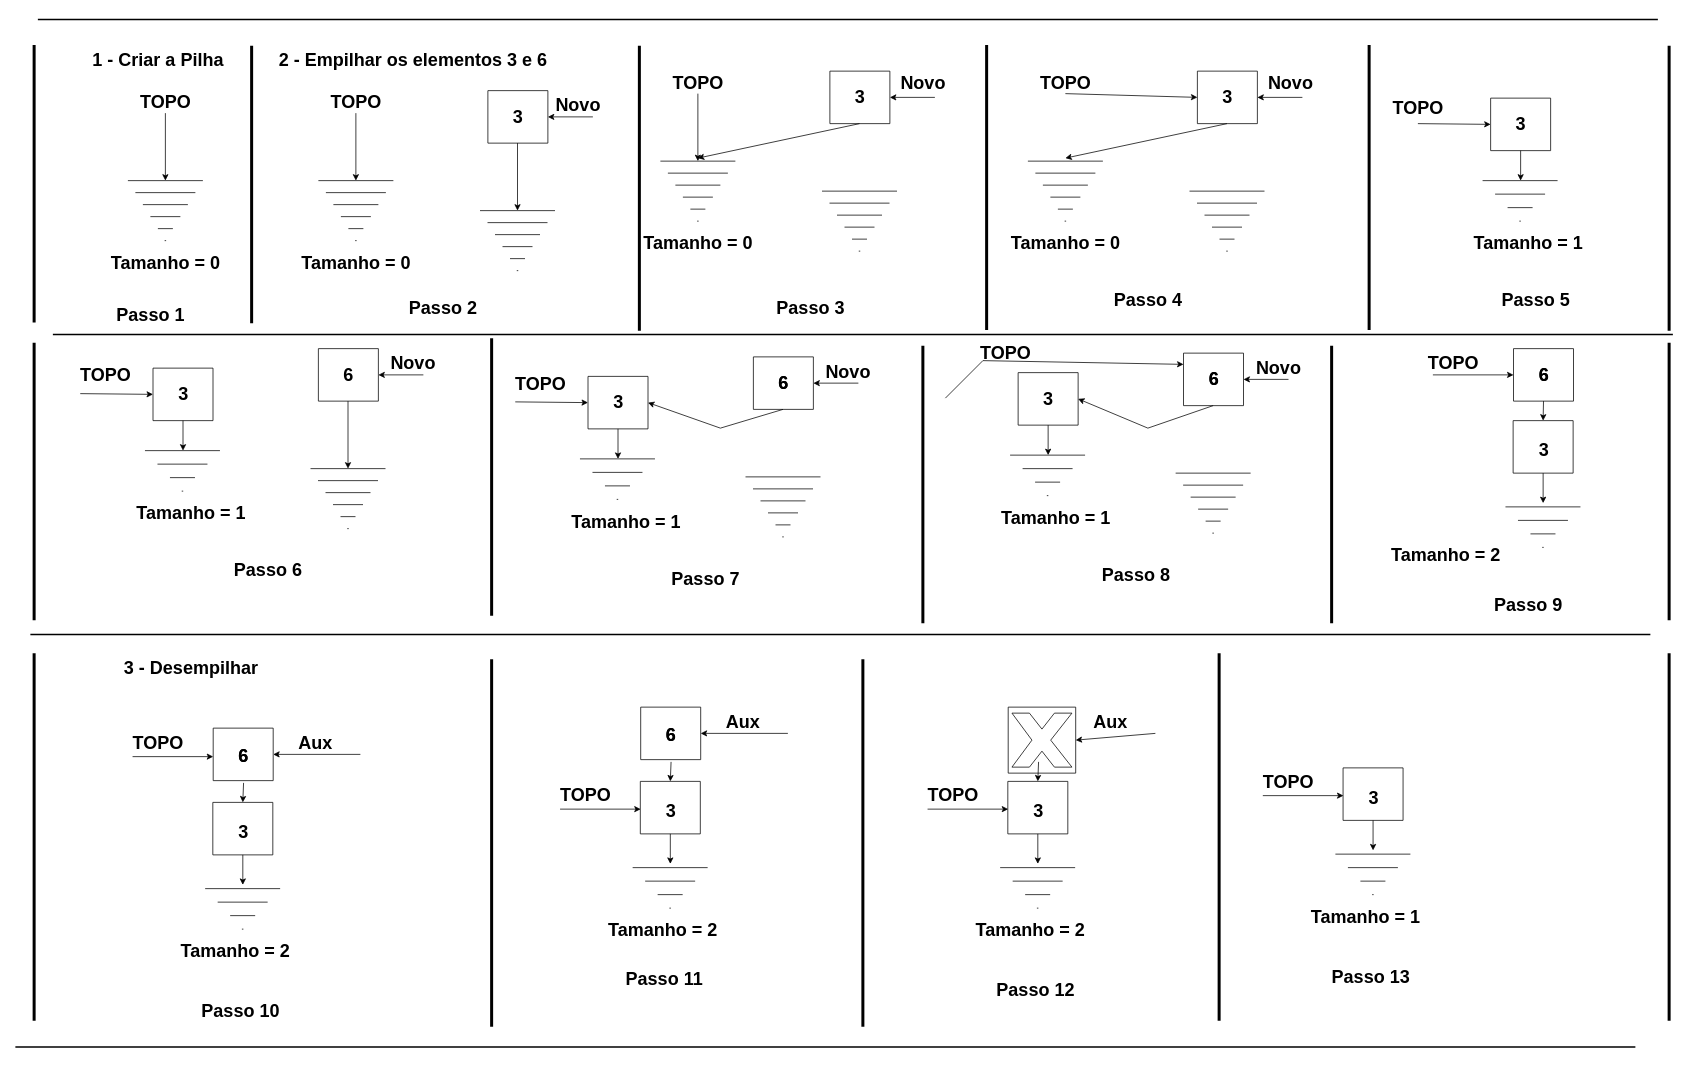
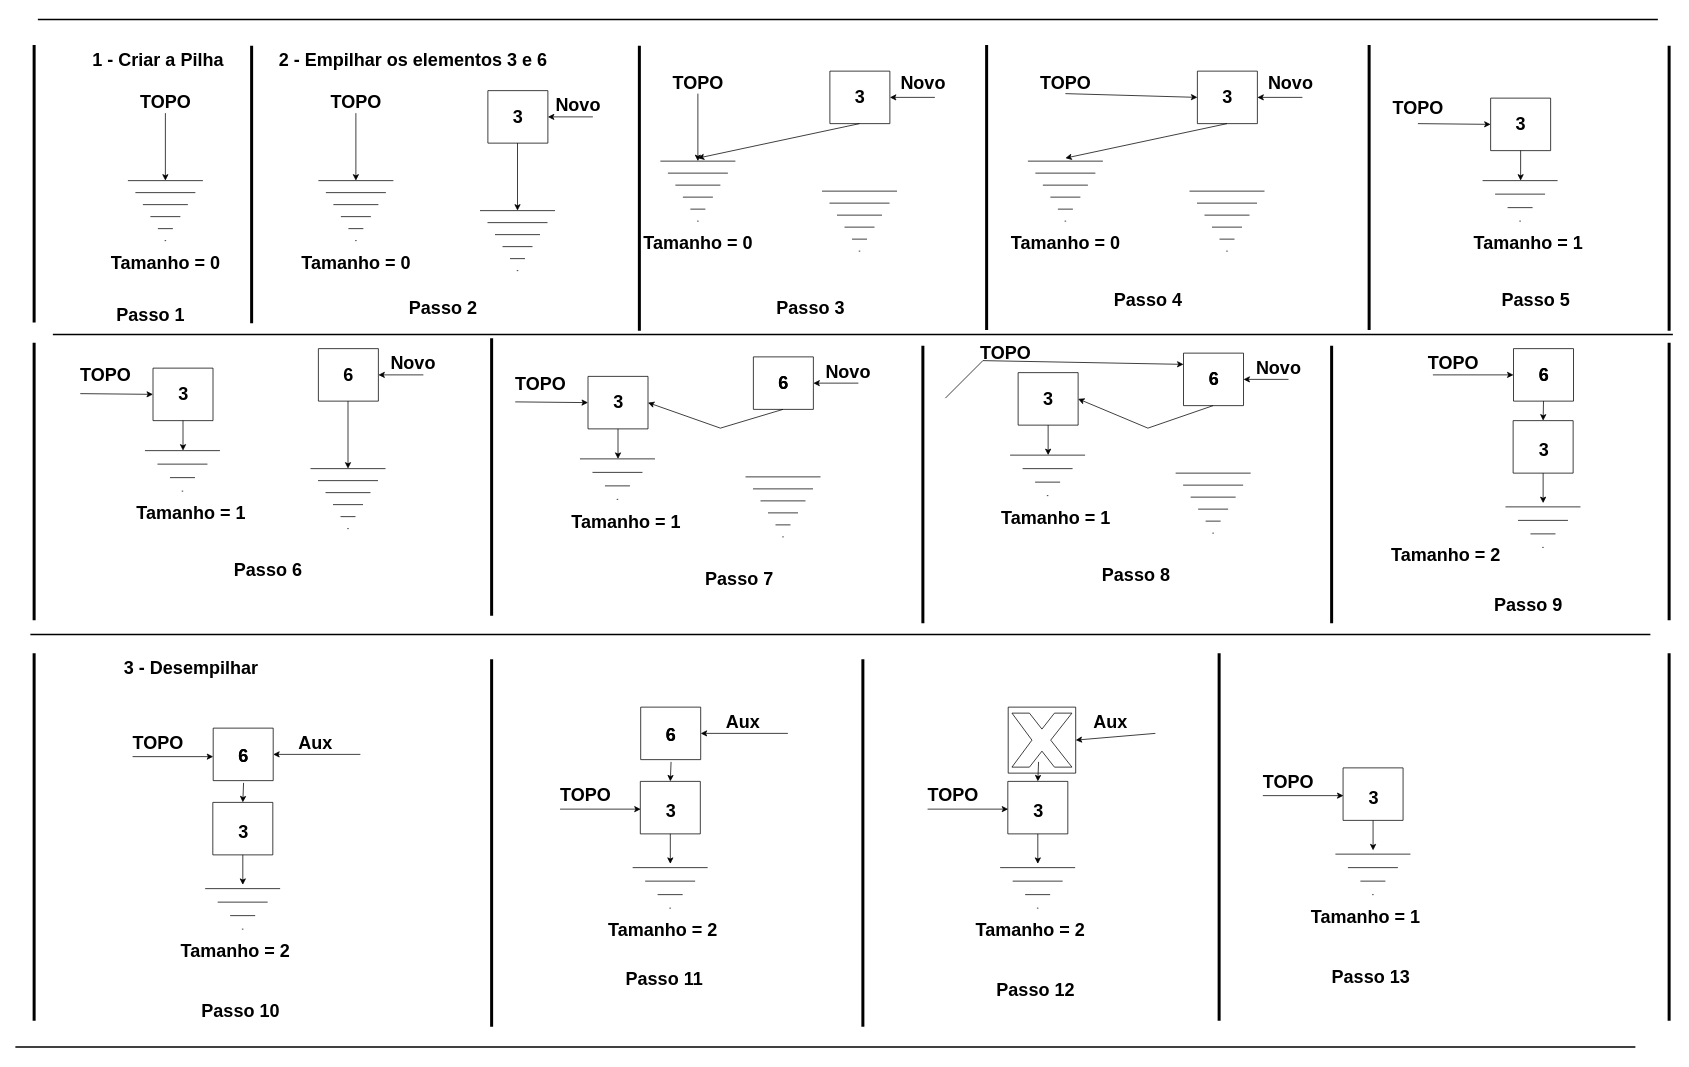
(705, 579) -> (739, 579)
